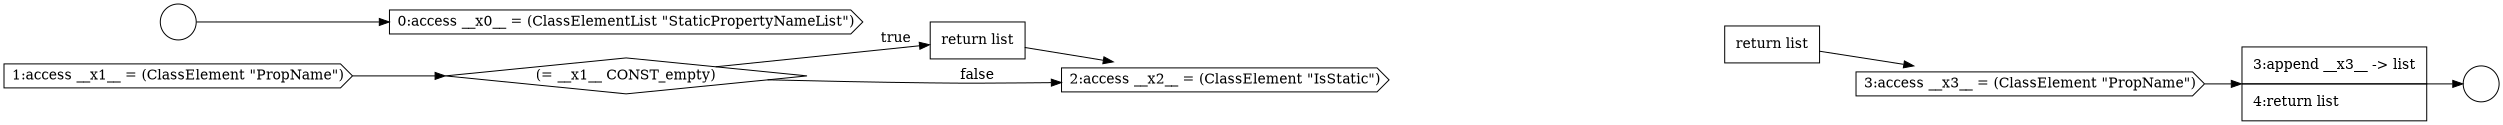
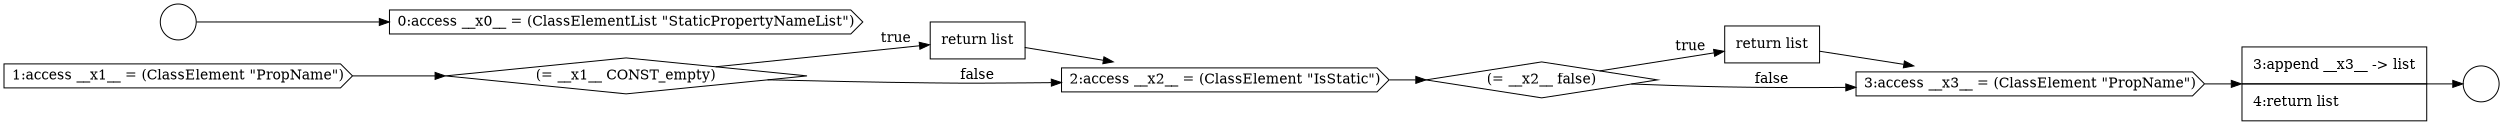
none -> (1542, 80)
